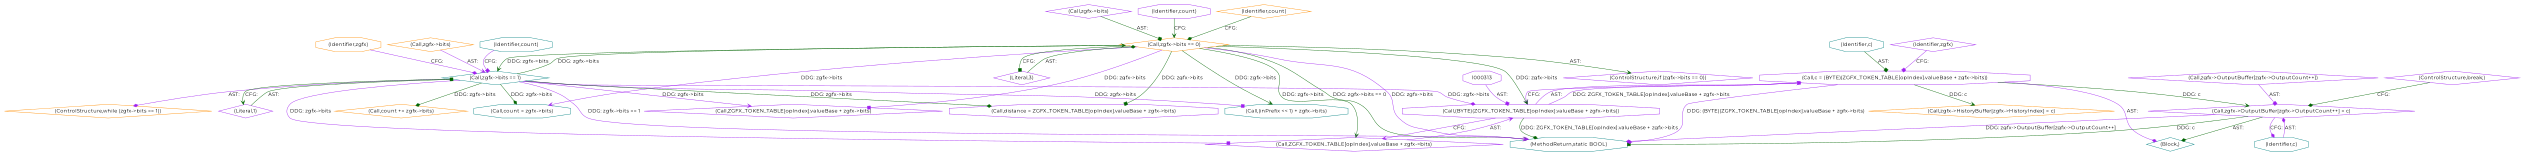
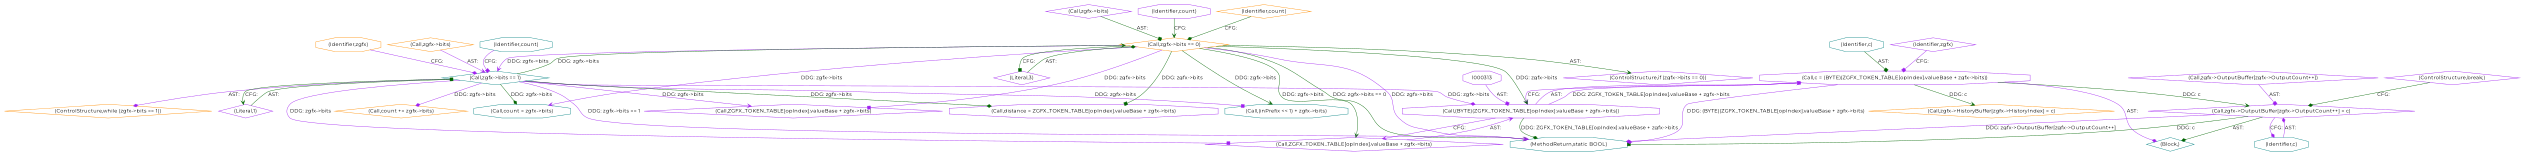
(810, 49) -> (810, 49)
(451, 94) -> (451, 94)
